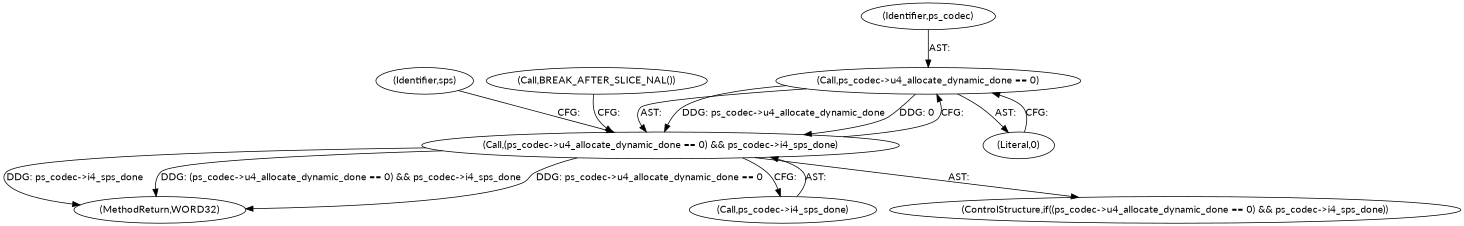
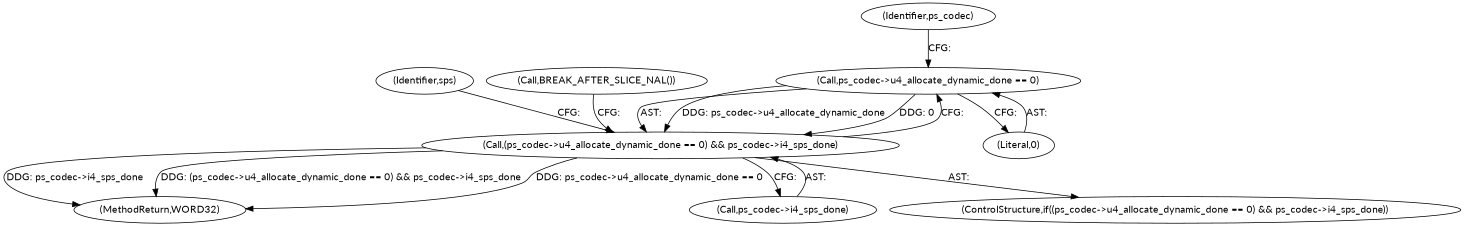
(941, 49) -> (941, 49)
(1007, 113) -> (1007, 113)
(1038, 113) -> (1038, 113)
